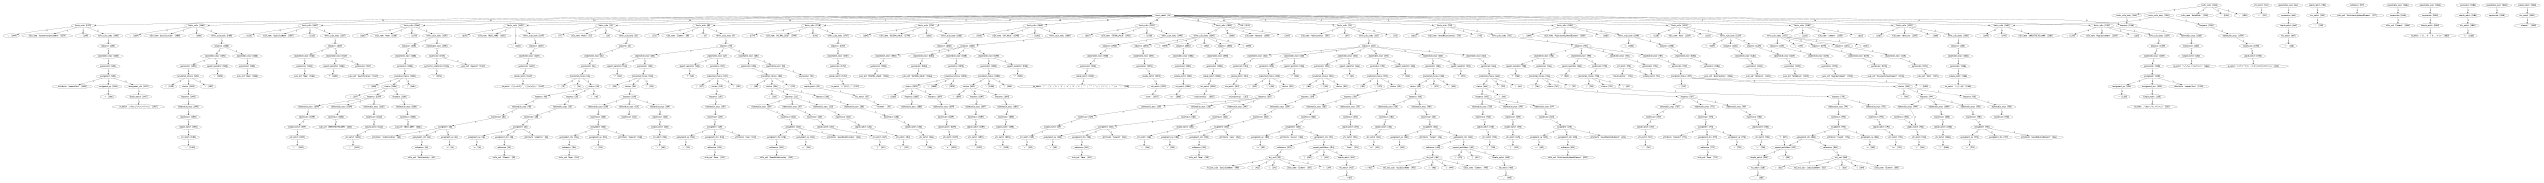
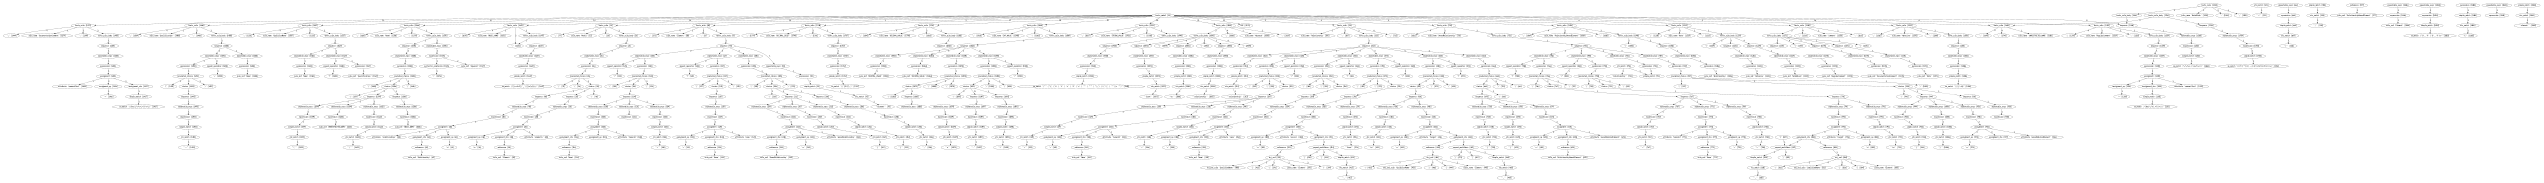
(1477, 36) -> none
(535, 40) -> (525, 41)
(1797, 51) -> none
(762, 61) -> (756, 51)
(935, 97) -> none
(1914, 116) -> (1905, 111)
(598, 147) -> none
